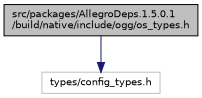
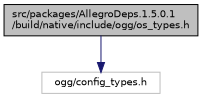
(101, 83) -> (101, 83)
